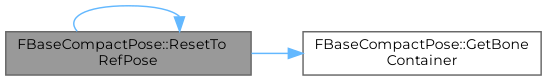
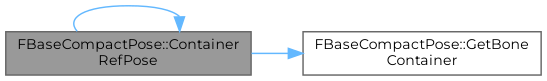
(128, 53) -> (128, 53)
